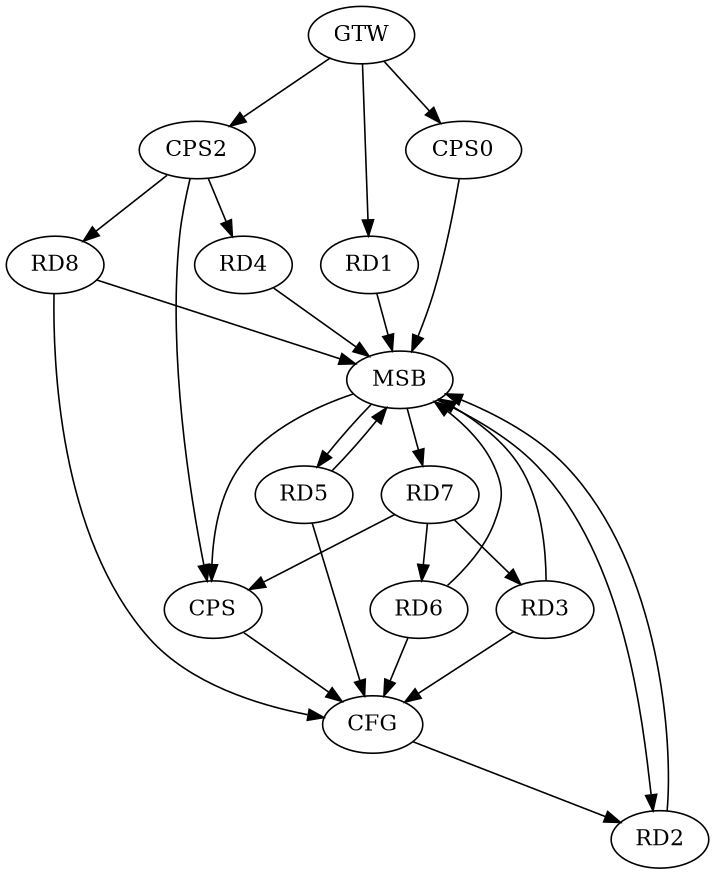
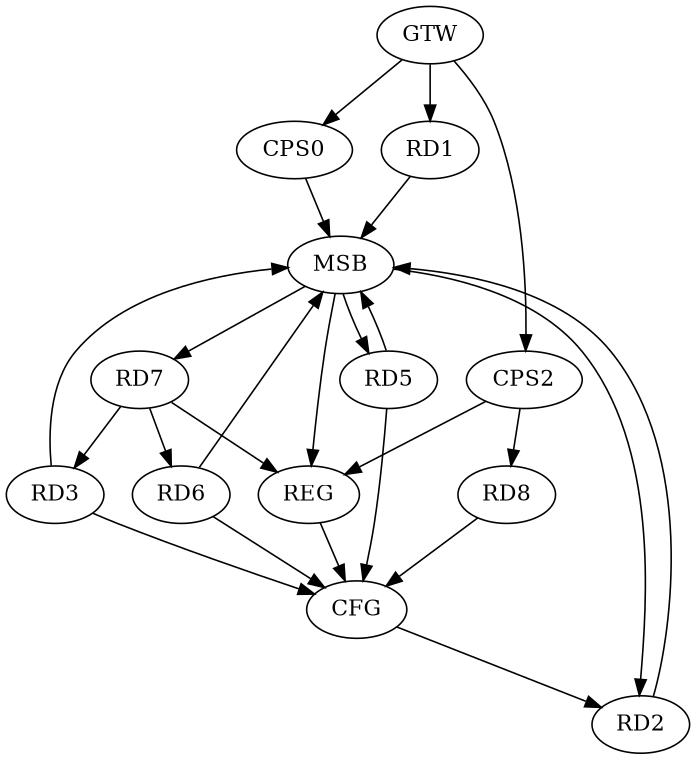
(243, 265) -> none
(218, 319) -> none
(213, 610) -> (309, 495)
